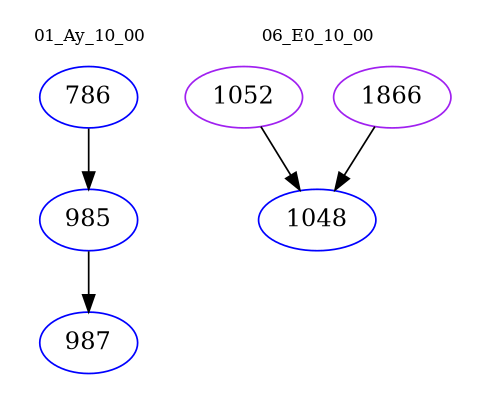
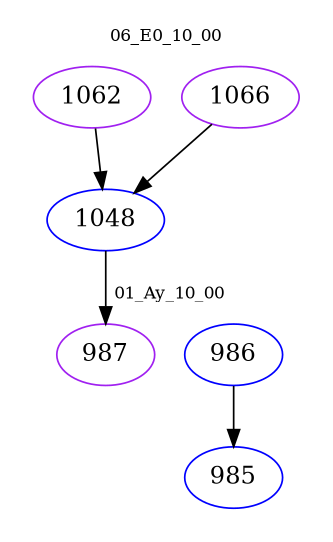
(89, 97) -> (234, 355)
(244, 97) -> (92, 97)
(392, 97) -> (240, 97)
(89, 273) -> (106, 288)
(89, 343) -> (106, 355)
